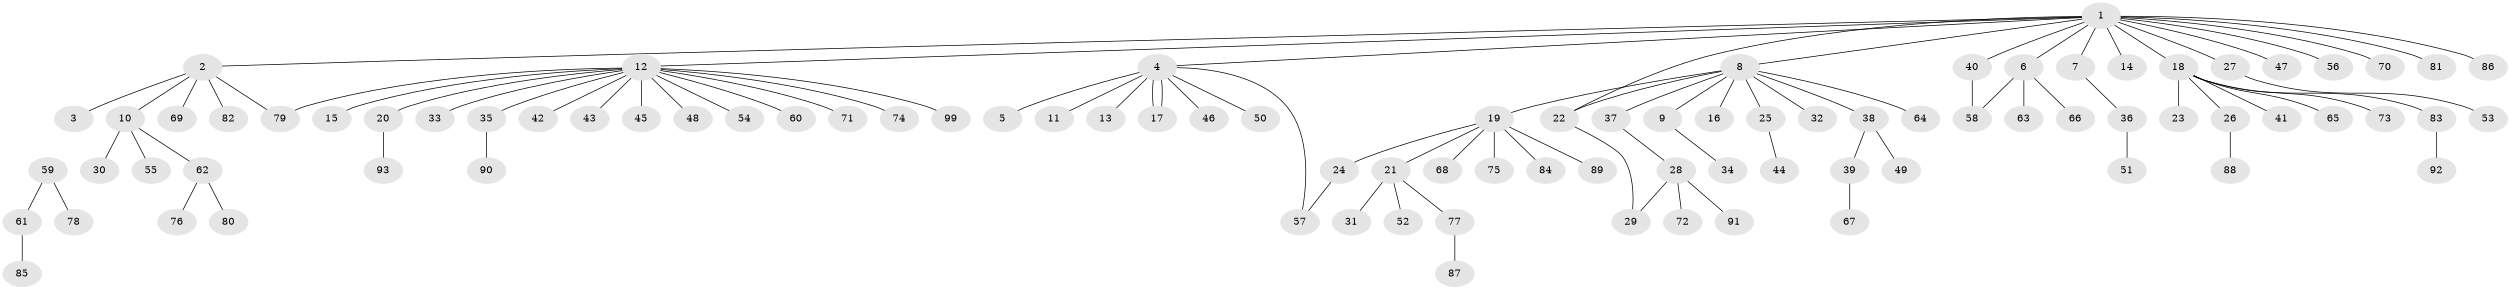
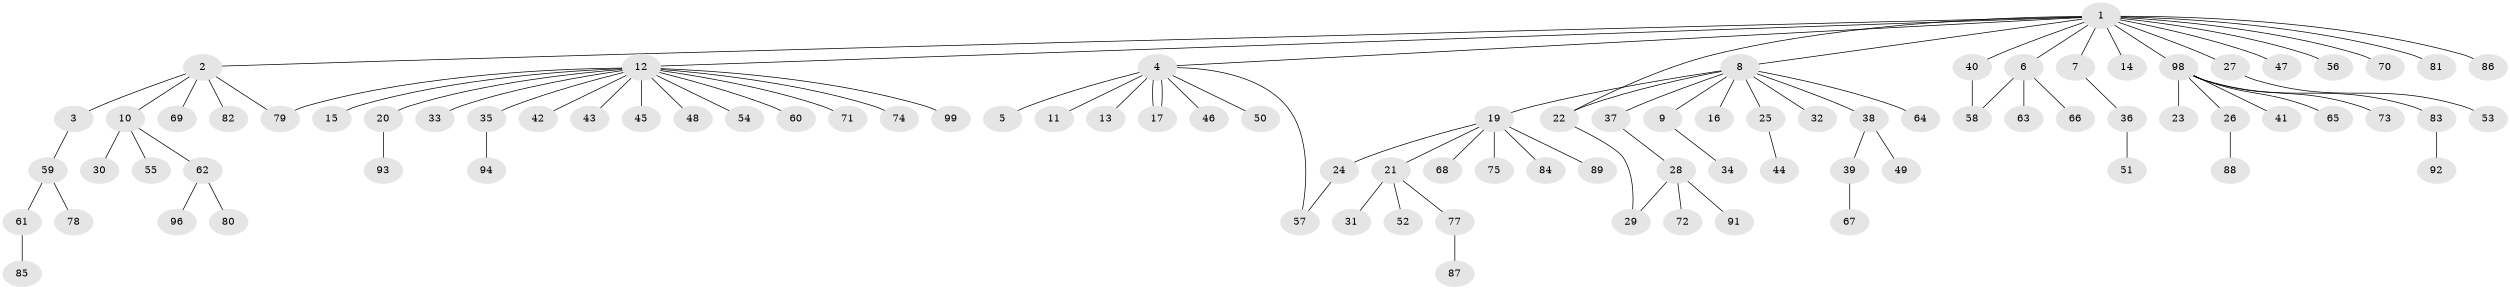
(2179, 67) -> (2179, 67)
none -> (61, 145)
(487, 171) -> (487, 171)
(177, 222) -> (177, 222)
